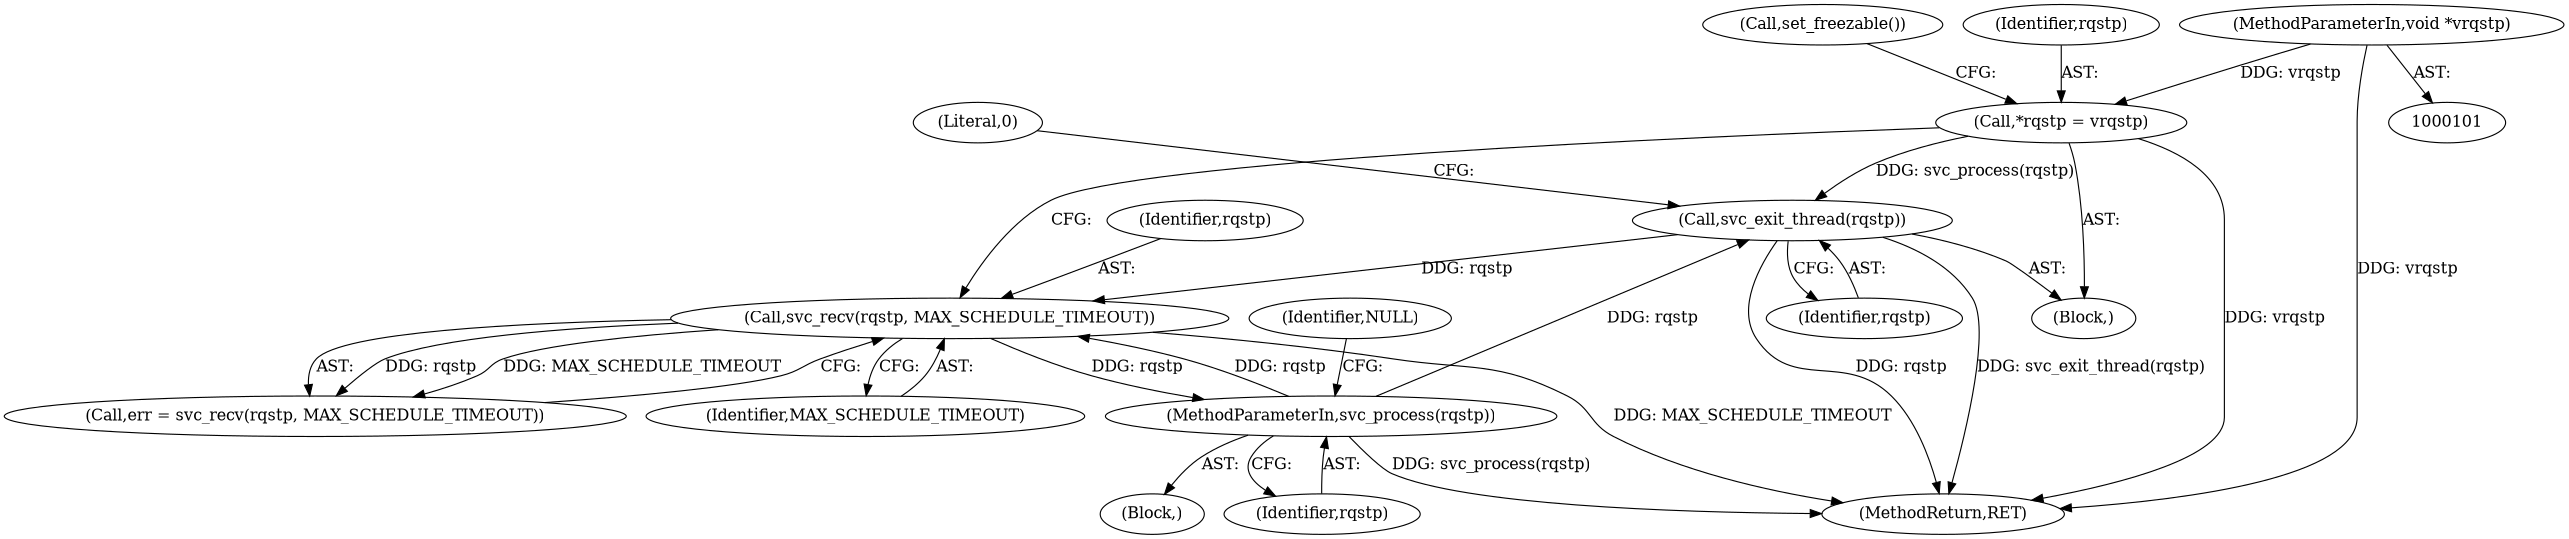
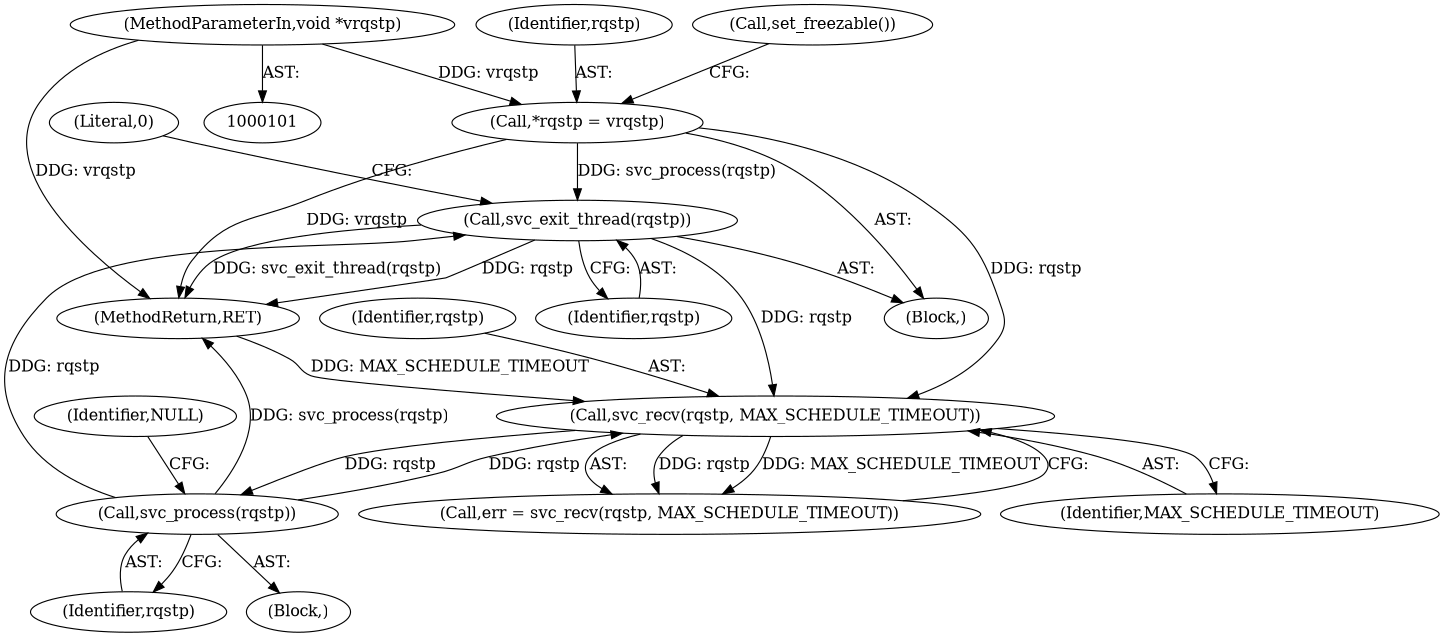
(1074, 220) -> (1036, 269)
(1506, 373) -> (399, 386)
(1331, 416) -> (197, 514)
